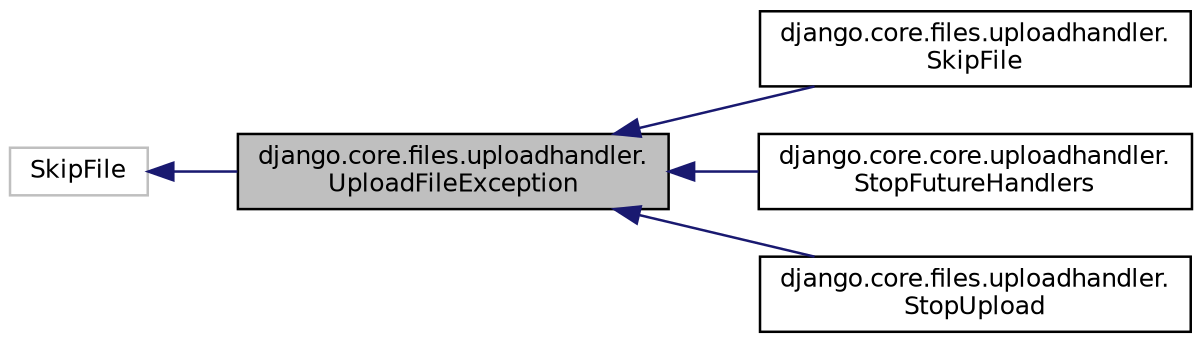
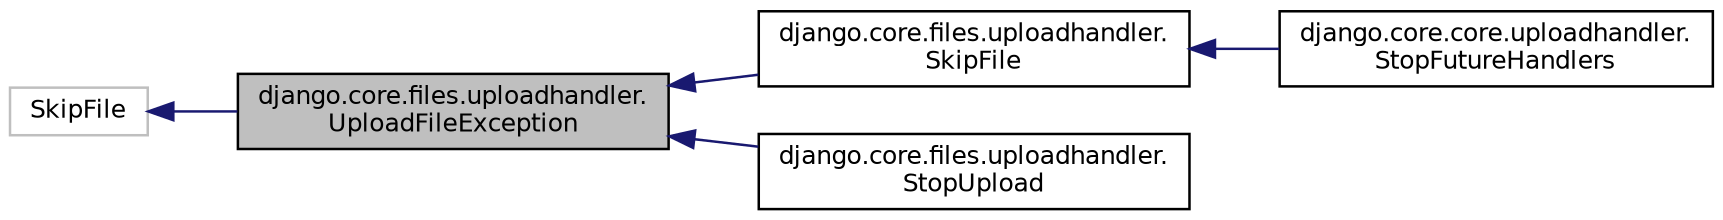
(727, 172) -> (1247, 49)
